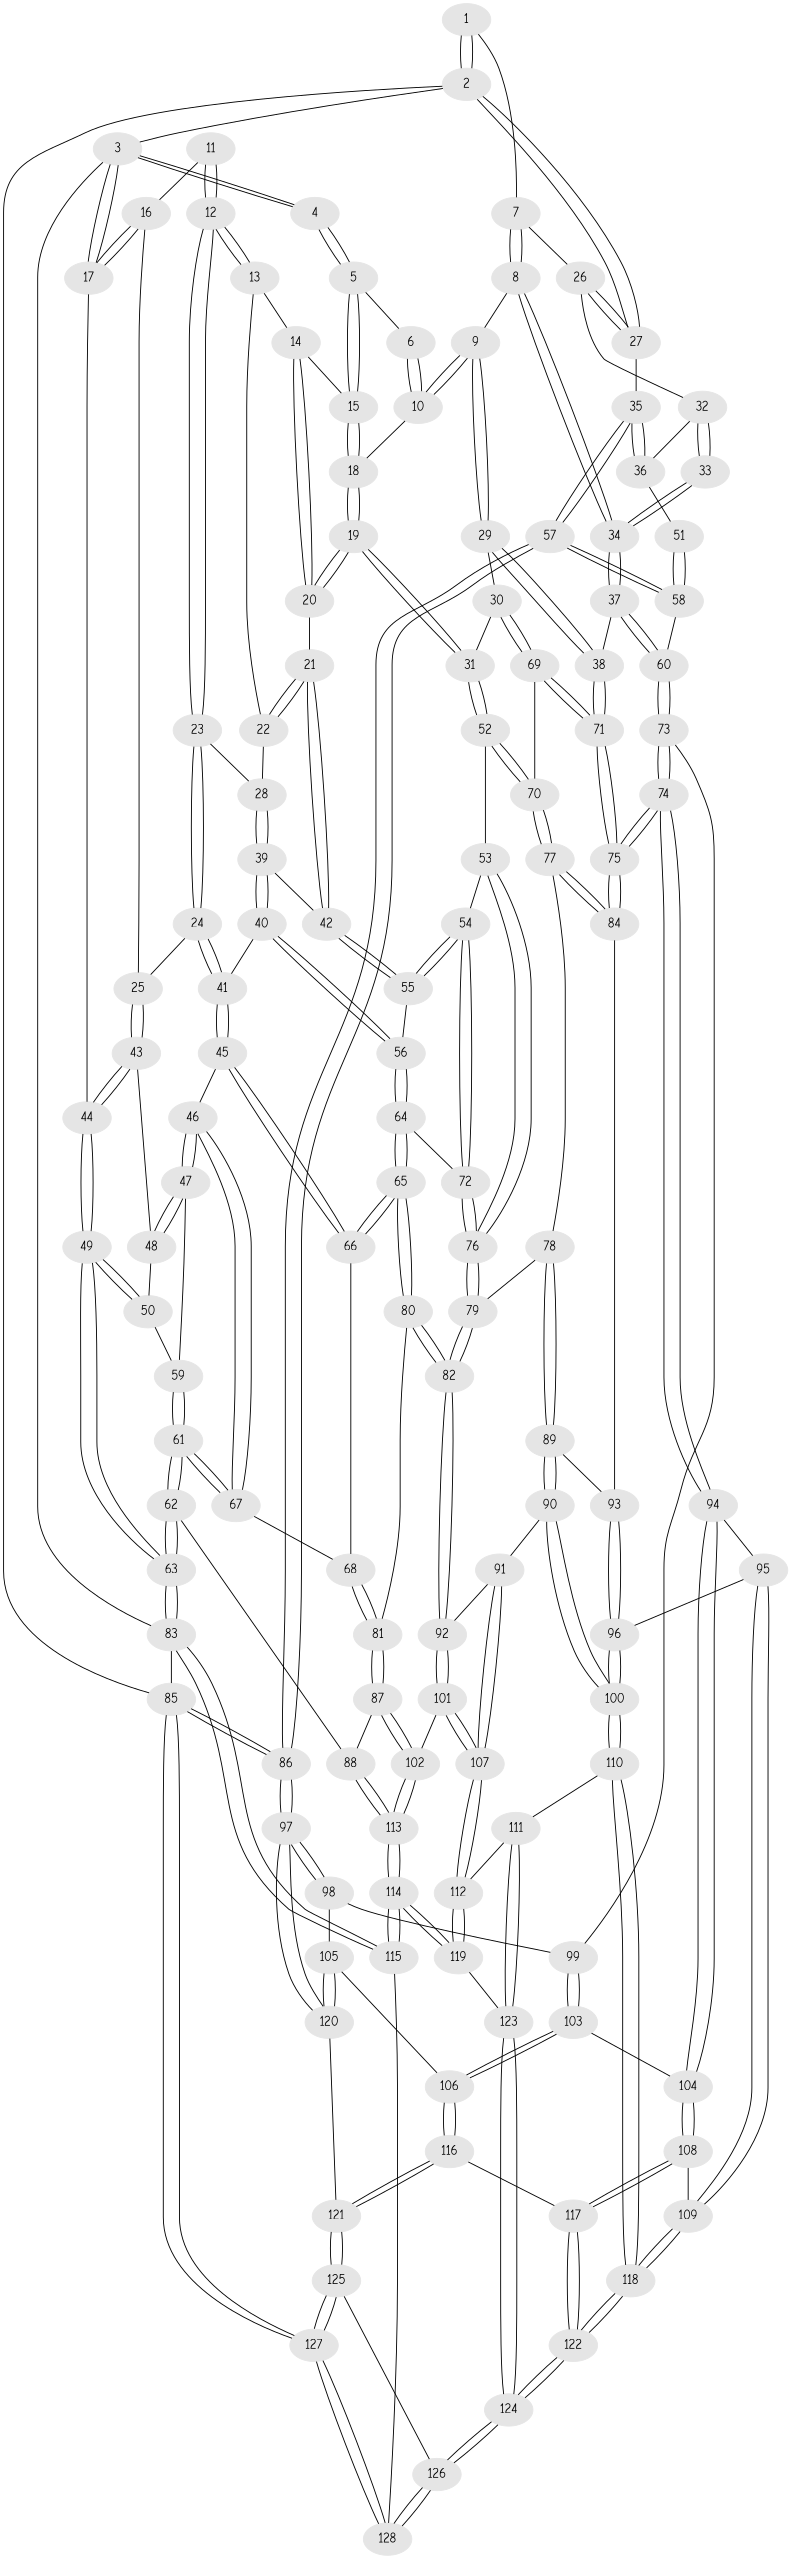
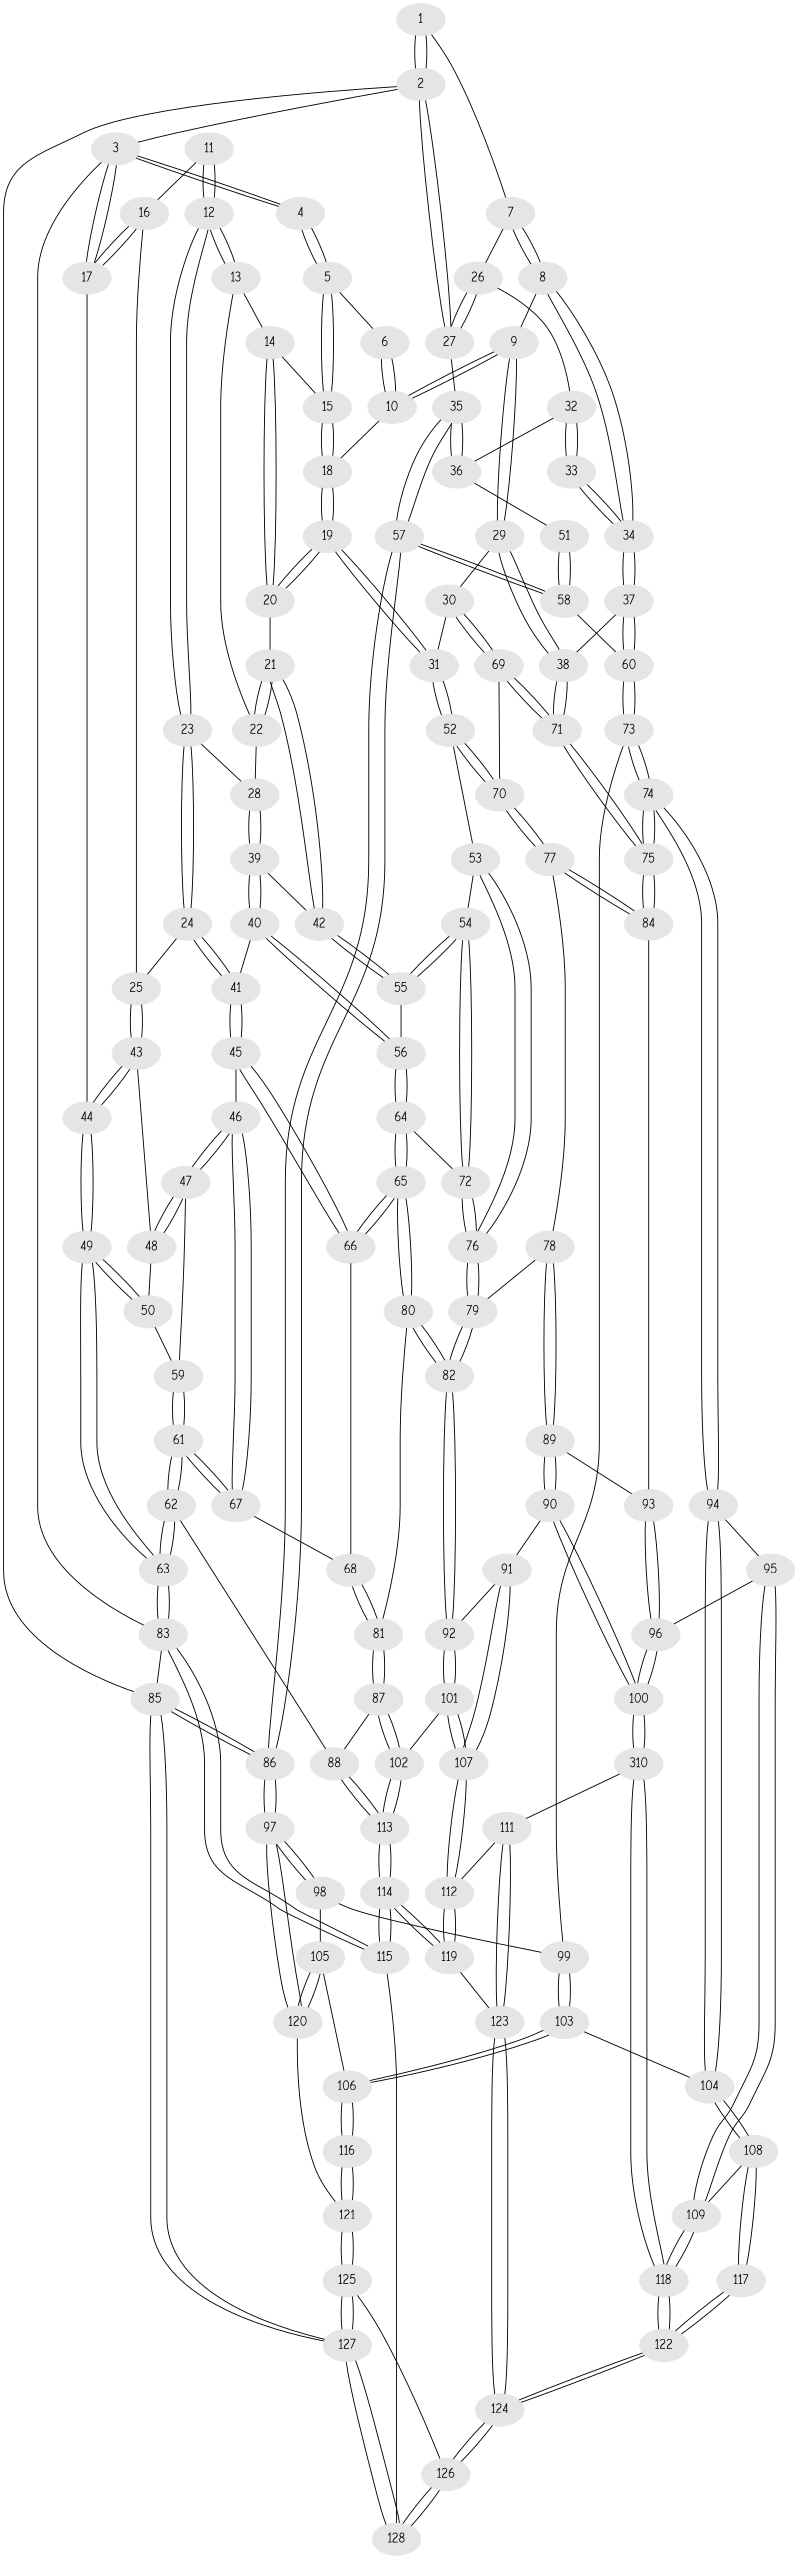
(615, 1764) -> (639, 1764)
(511, 2184) -> none
